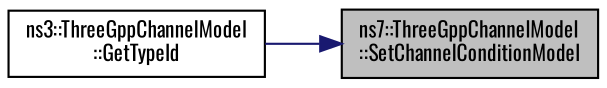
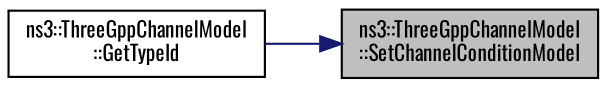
(470, 44) -> (470, 44)
